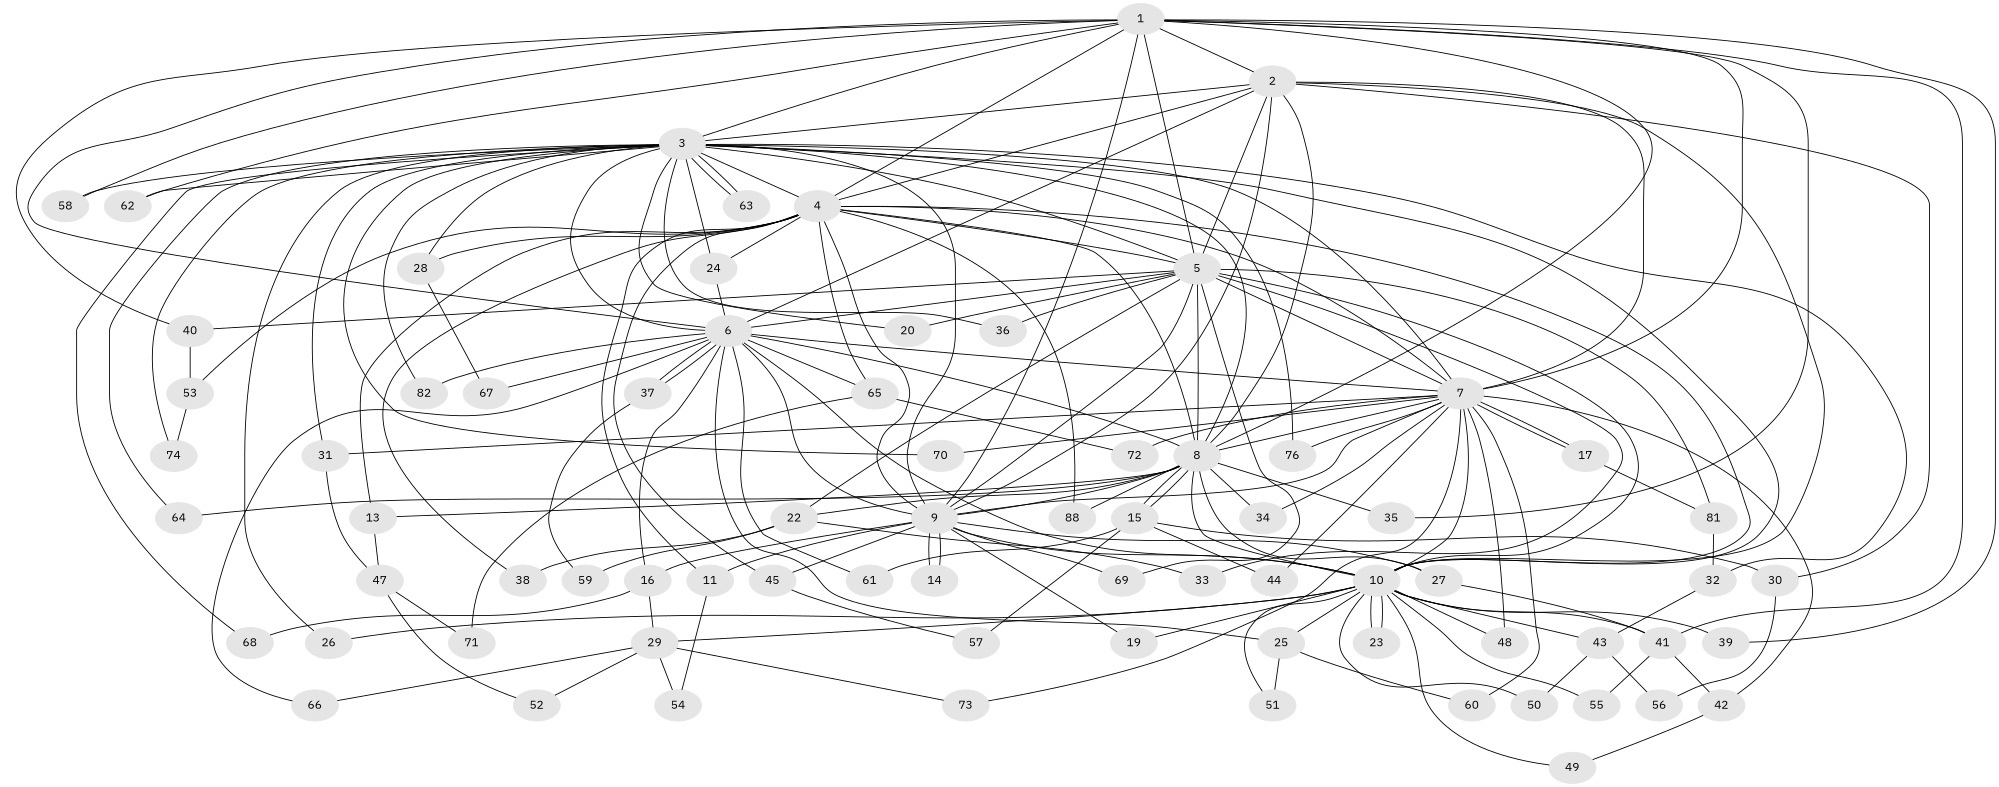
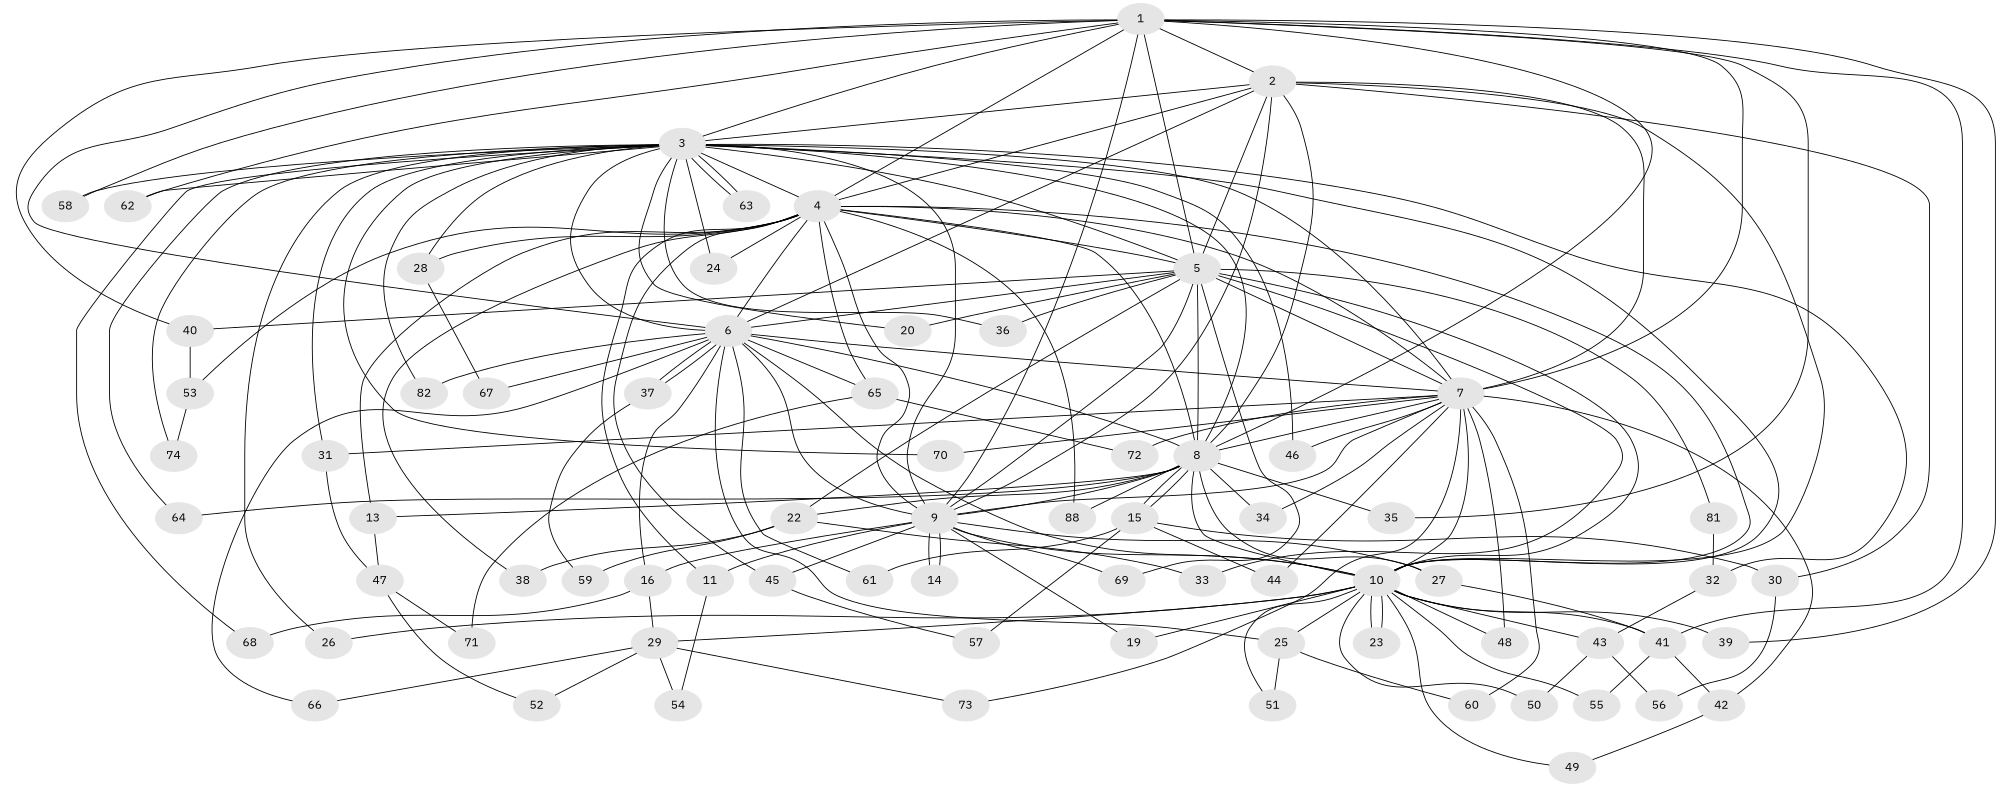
(719, 293) -> (771, 268)
(1293, 456) -> (1293, 456)
(1585, 456) -> none
